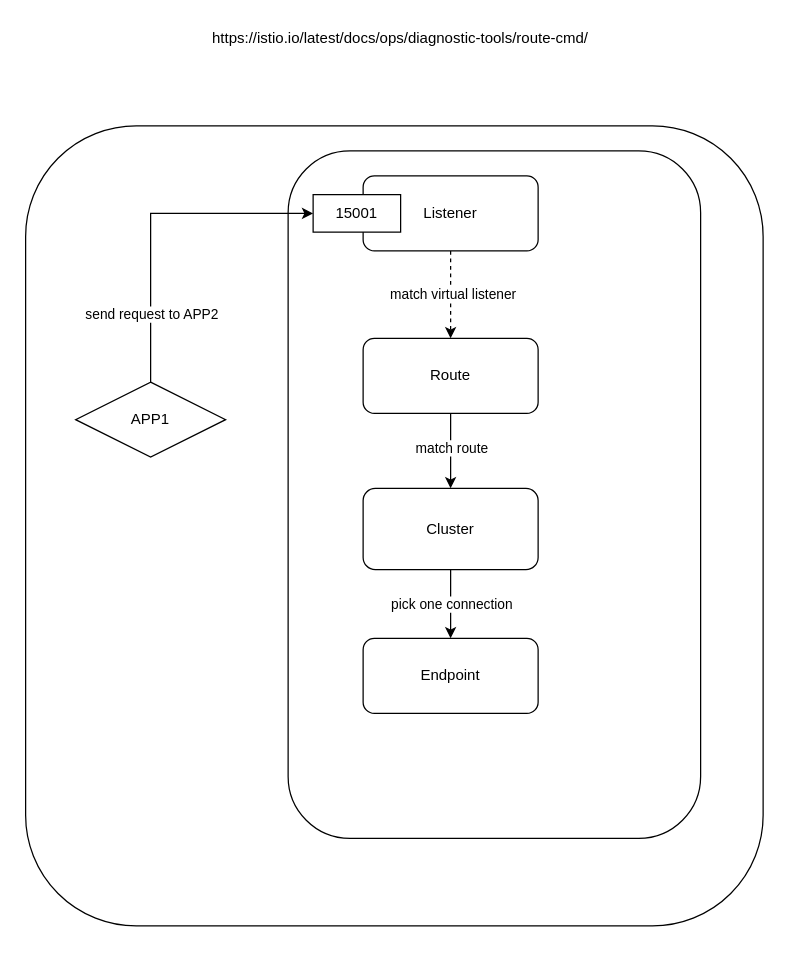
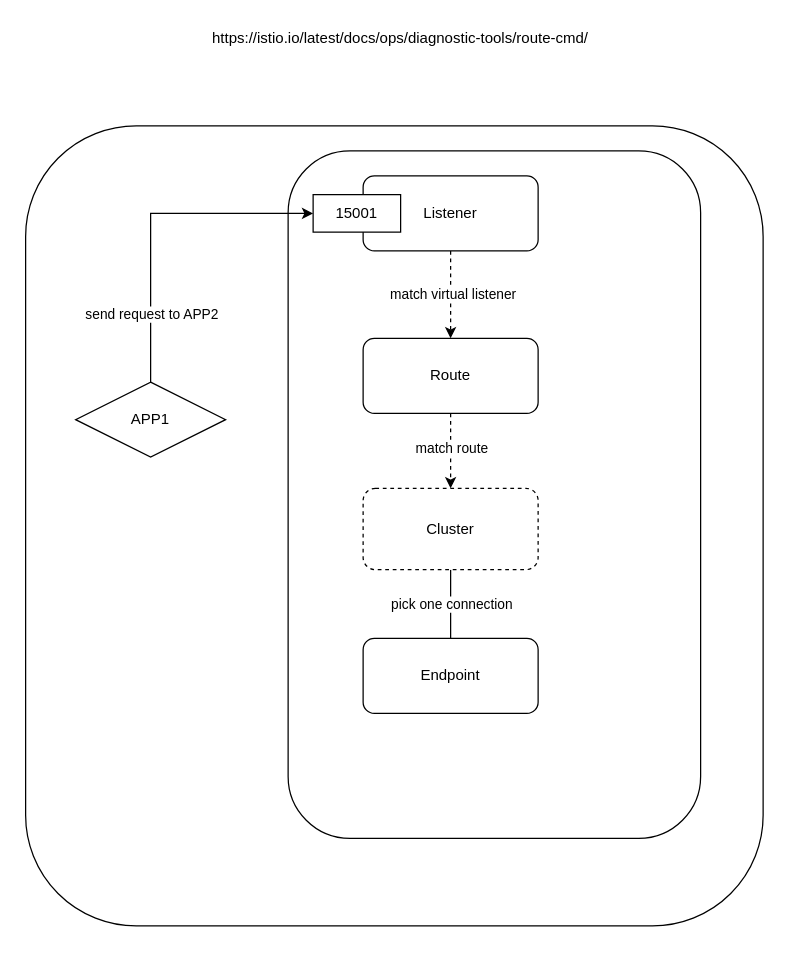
(451, 467) -> (451, 467)
(451, 529) -> (451, 529)
(451, 628) -> (451, 631)
